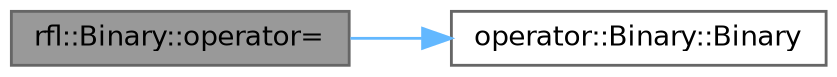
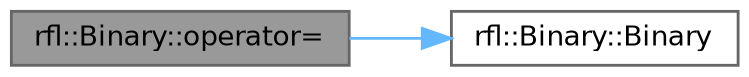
(639, 38) -> (595, 38)
